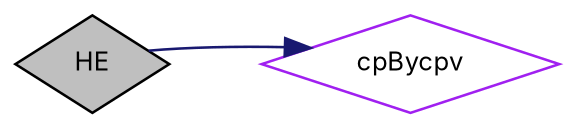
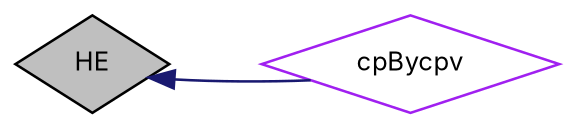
(217, 47) -> (242, 81)
